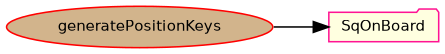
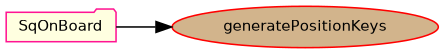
(293, 27) -> (136, 27)
